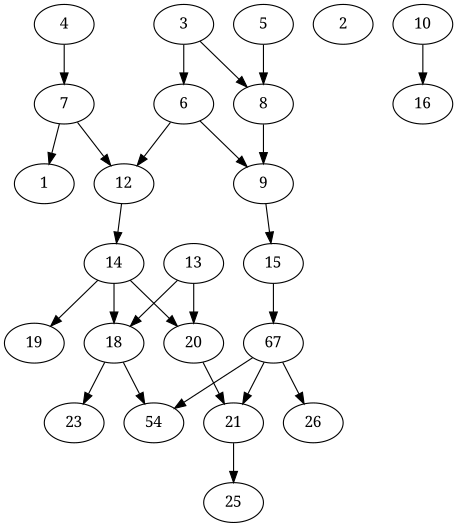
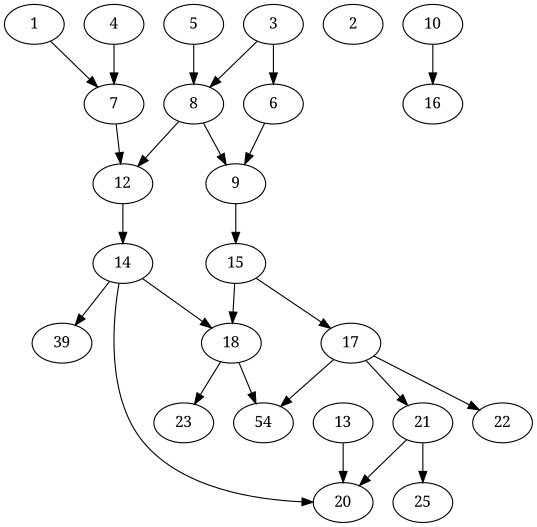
(56, 139) -> (70, 60)
(157, 139) -> (162, 140)
(159, 298) -> (234, 298)
(34, 343) -> (62, 343)
(273, 343) -> (351, 343)
(210, 376) -> (387, 459)
(313, 423) -> (503, 423)
